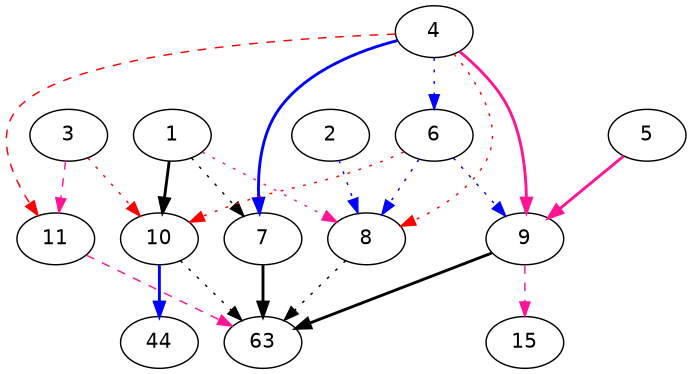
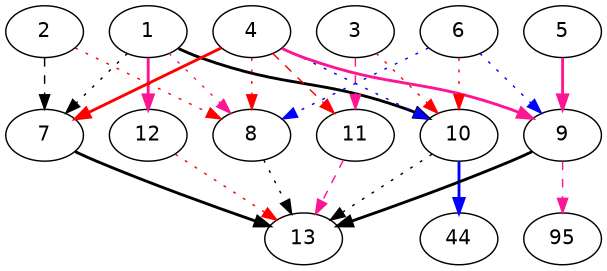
none -> (45, 76)
(434, 76) -> (349, 80)
(295, 92) -> (158, 79)
none -> (148, 135)
(347, 183) -> (138, 79)
(263, 342) -> (304, 239)
(525, 342) -> (563, 239)
